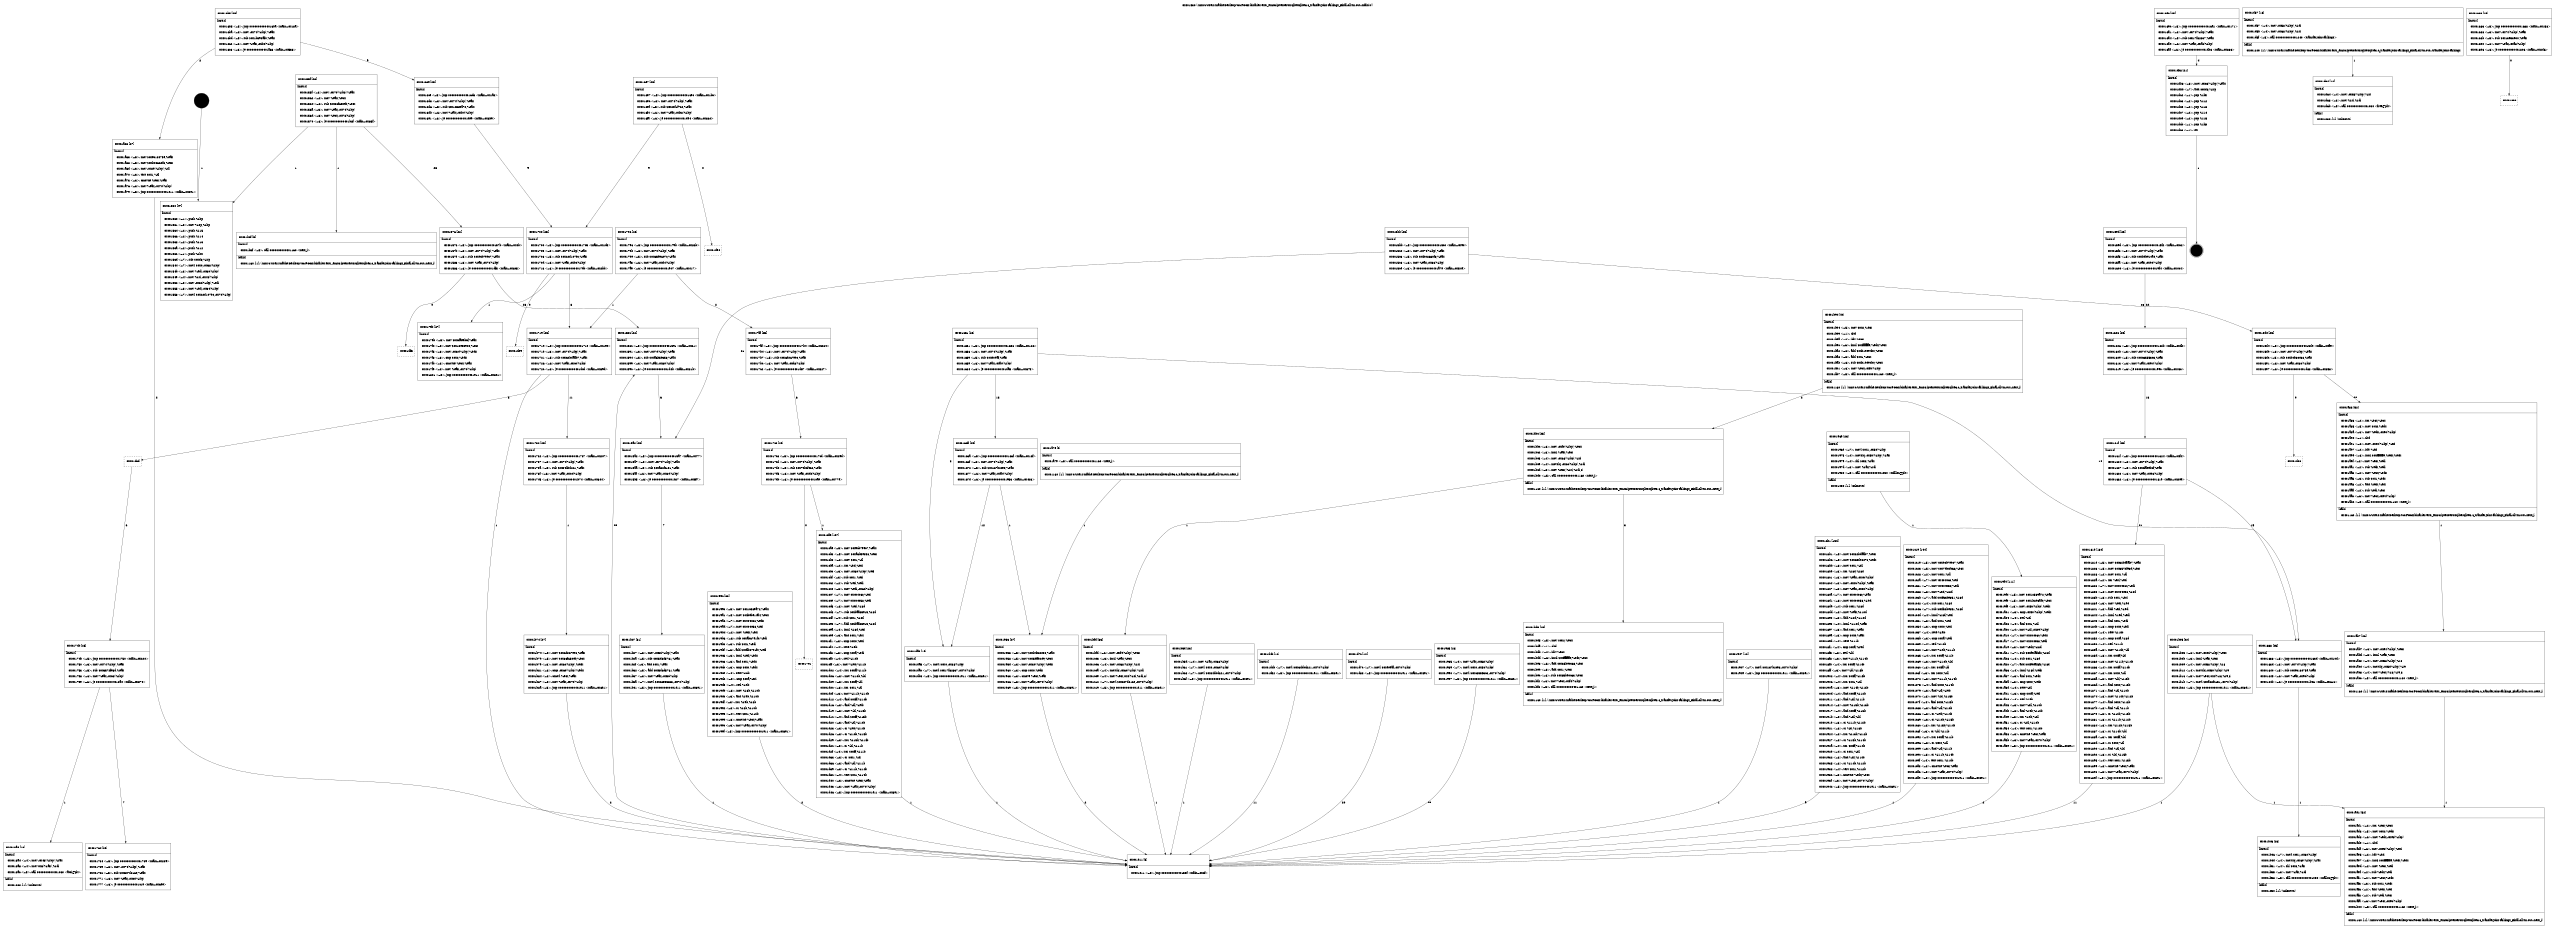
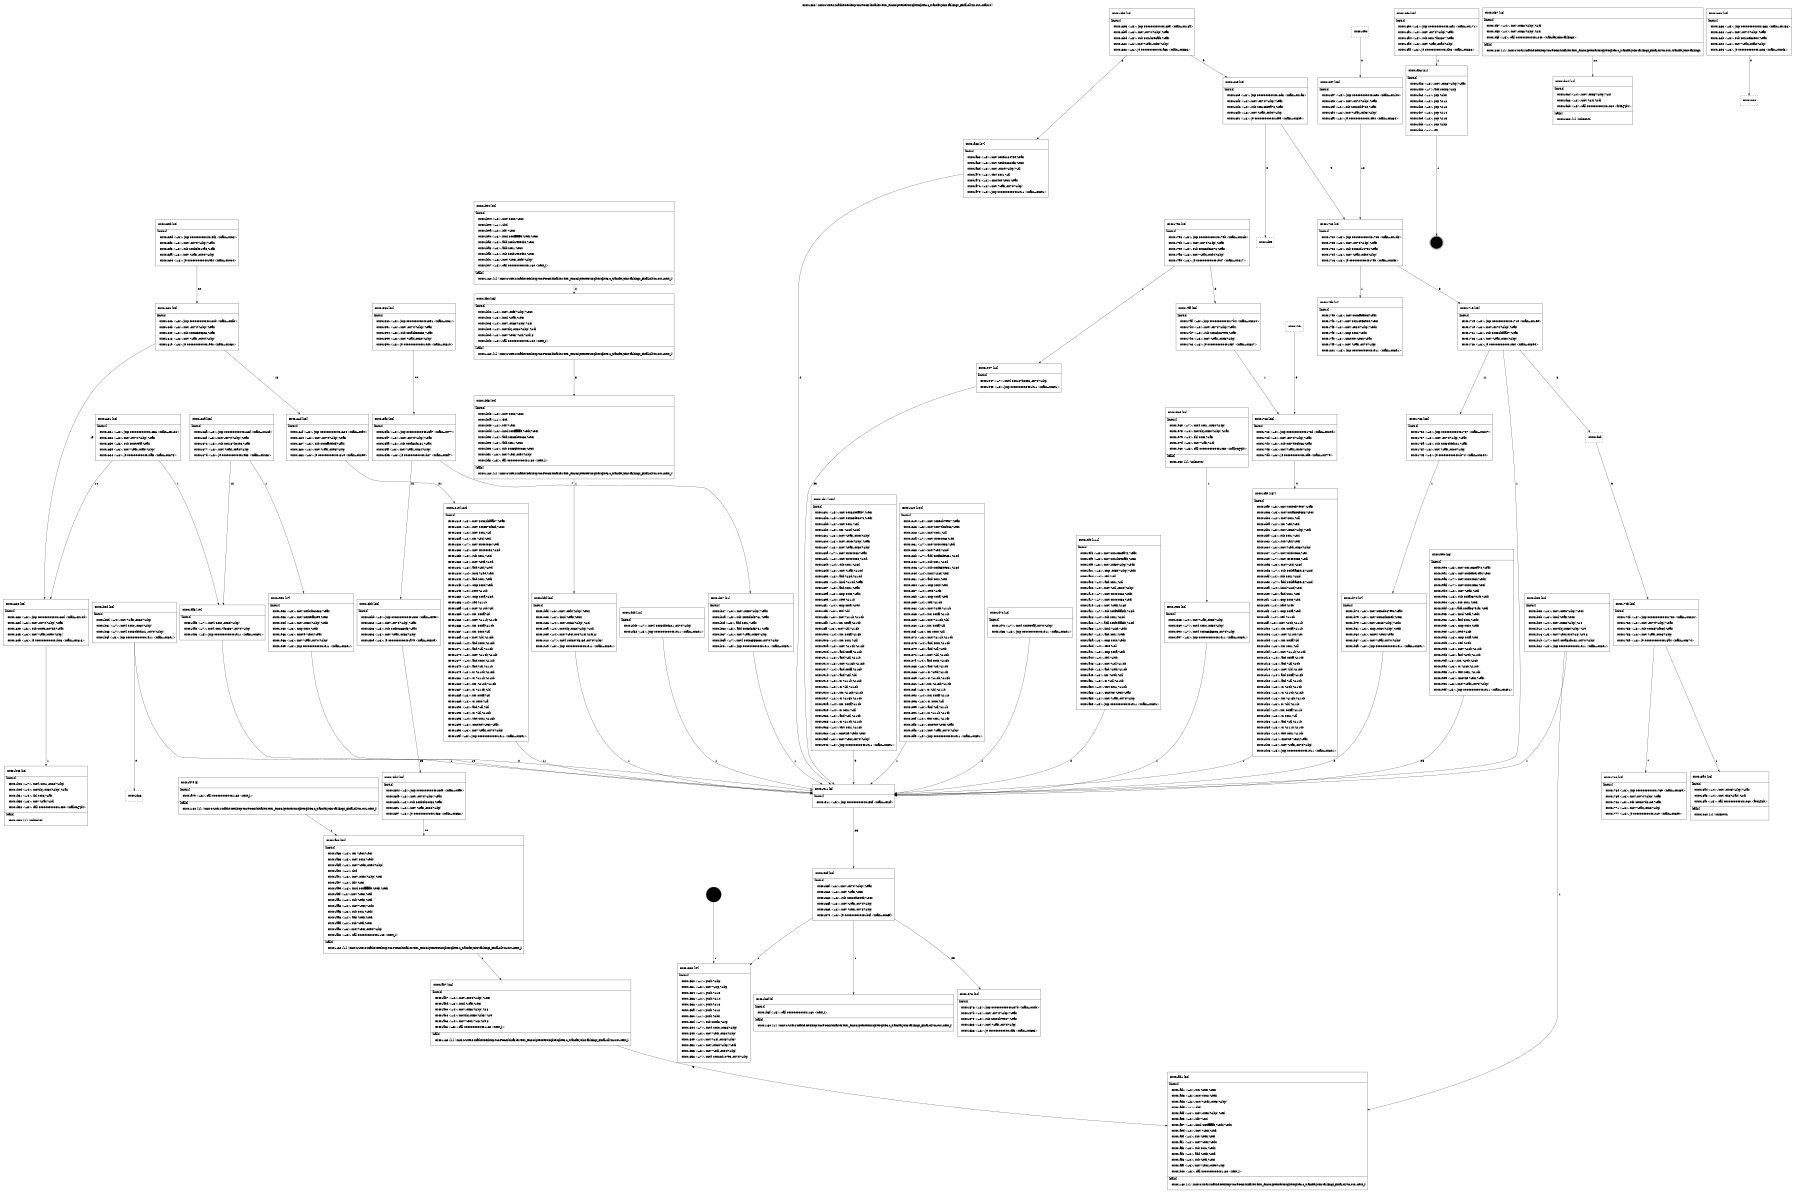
(2198, 61) -> (1438, 61)
(2354, 61) -> (1595, 61)
(648, 168) -> (1362, 168)
(698, 183) -> (1360, 56)
(989, 272) -> (406, 529)
(614, 300) -> (1108, 314)
(528, 305) -> (1265, 180)
(560, 308) -> none
(406, 351) -> none
(660, 398) -> (416, 378)
(796, 398) -> (1265, 378)
(995, 406) -> none
(2294, 415) -> (134, 716)
(950, 462) -> (177, 484)
(1289, 514) -> (574, 535)
(823, 525) -> (1296, 484)
(1954, 528) -> (1207, 534)
(2263, 543) -> (63, 452)
(1070, 550) -> (320, 824)
(804, 571) -> (1295, 372)
(802, 803) -> (1422, 761)
(996, 803) -> (473, 761)
(1255, 803) -> (716, 761)
(1343, 803) -> (982, 761)
(1429, 803) -> (1157, 761)
(1718, 803) -> (815, 484)
(2446, 803) -> (693, 1067)
(659, 815) -> (854, 837)
